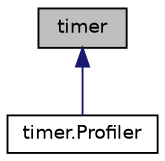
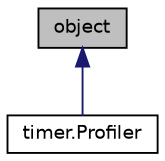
(83, 28) -> (83, 28)
